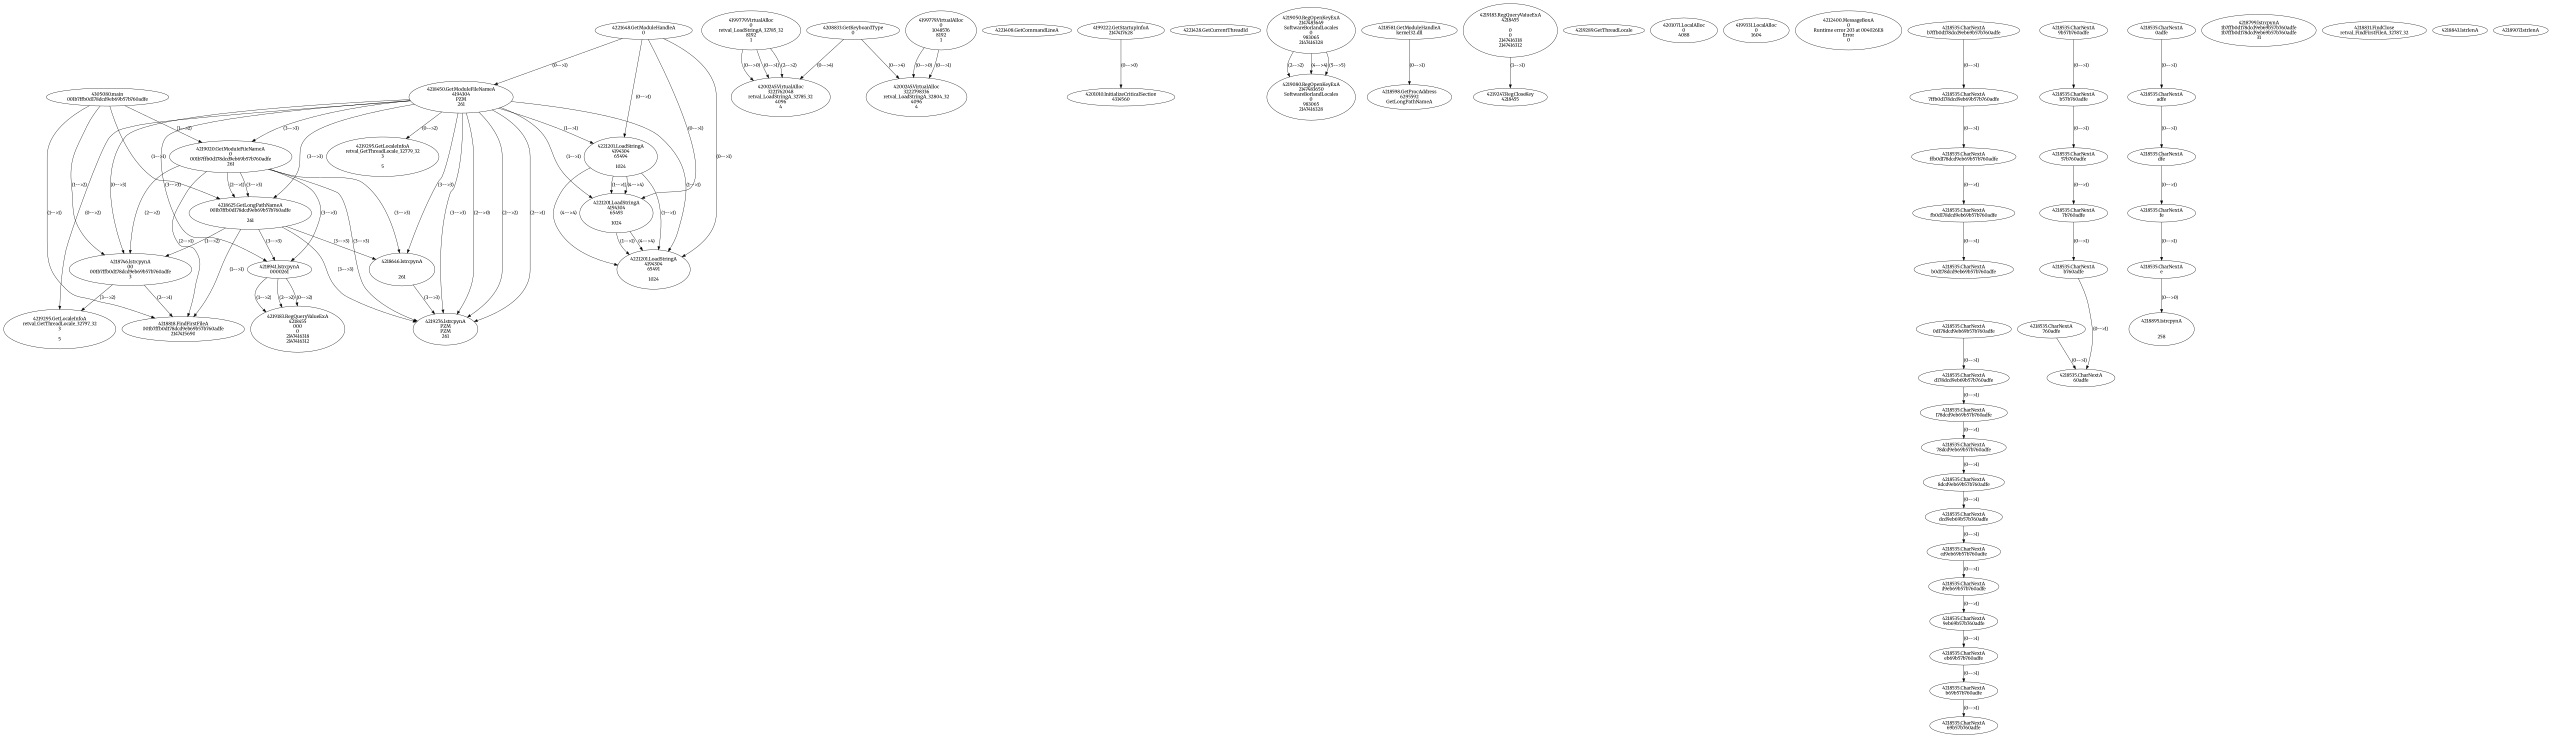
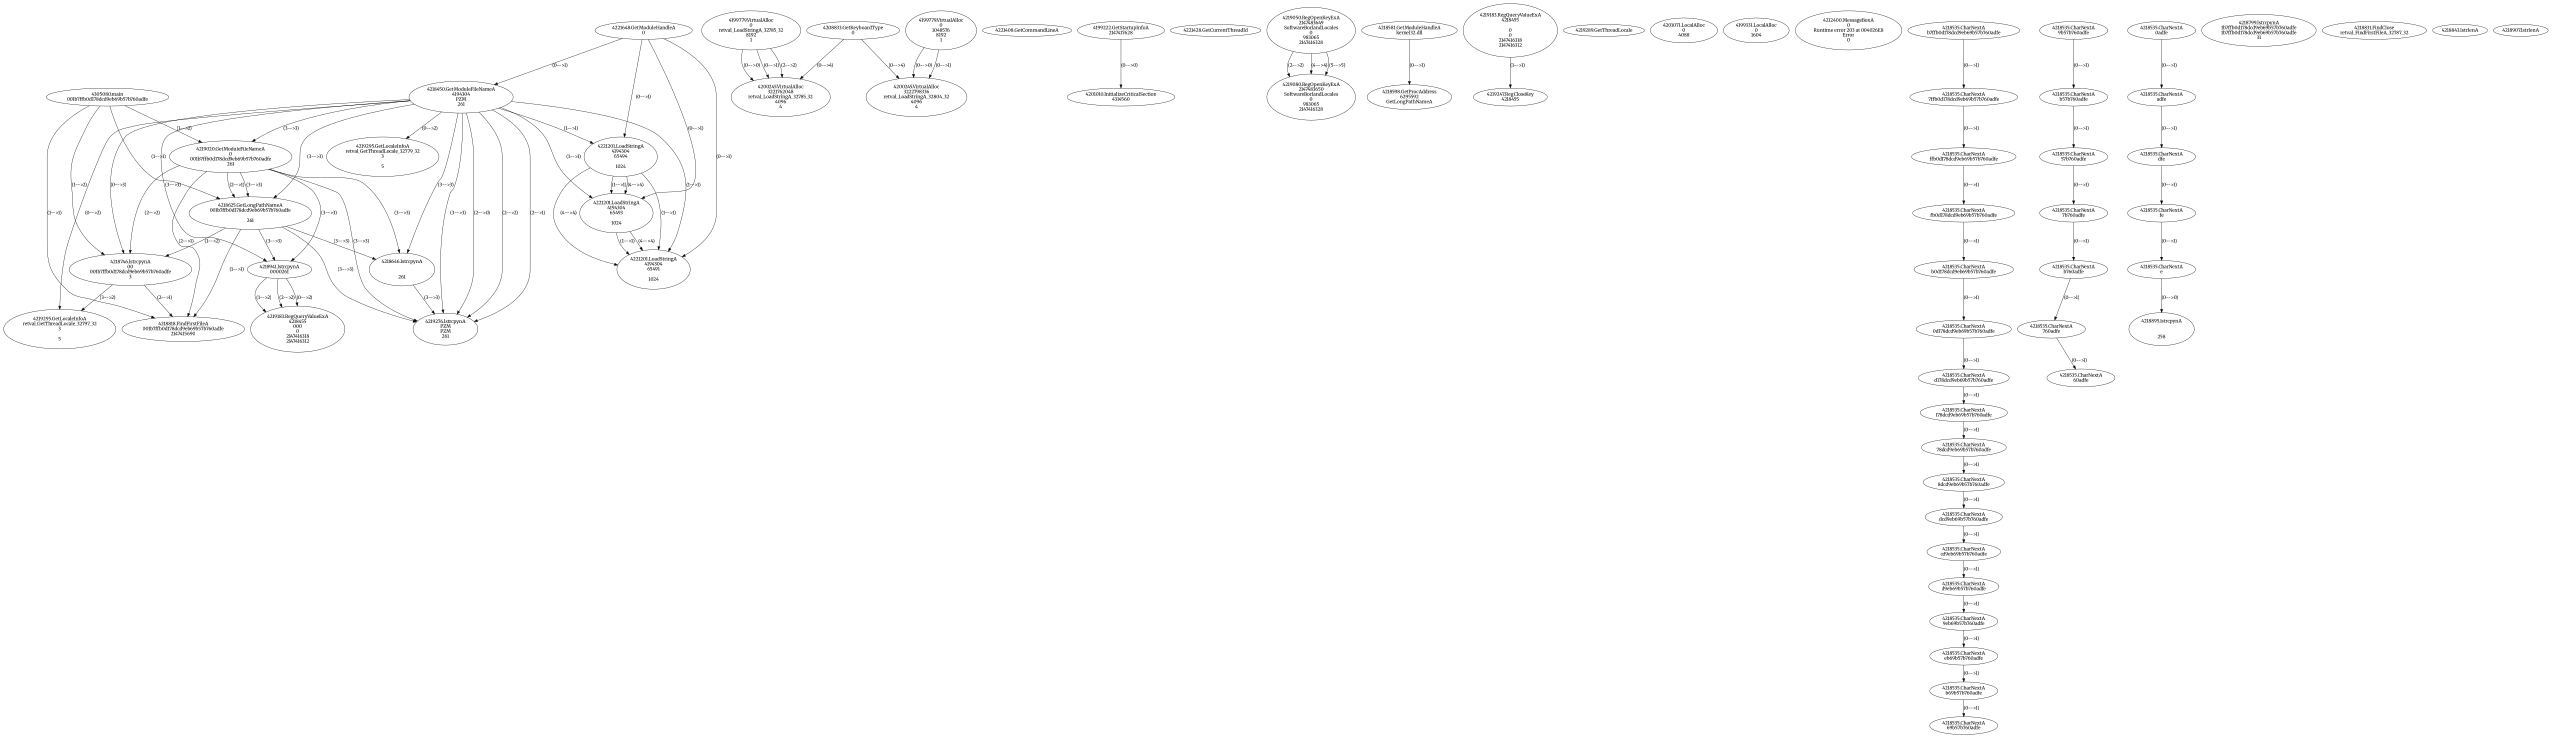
none -> (1964, 298)
(2091, 321) -> (2063, 298)
